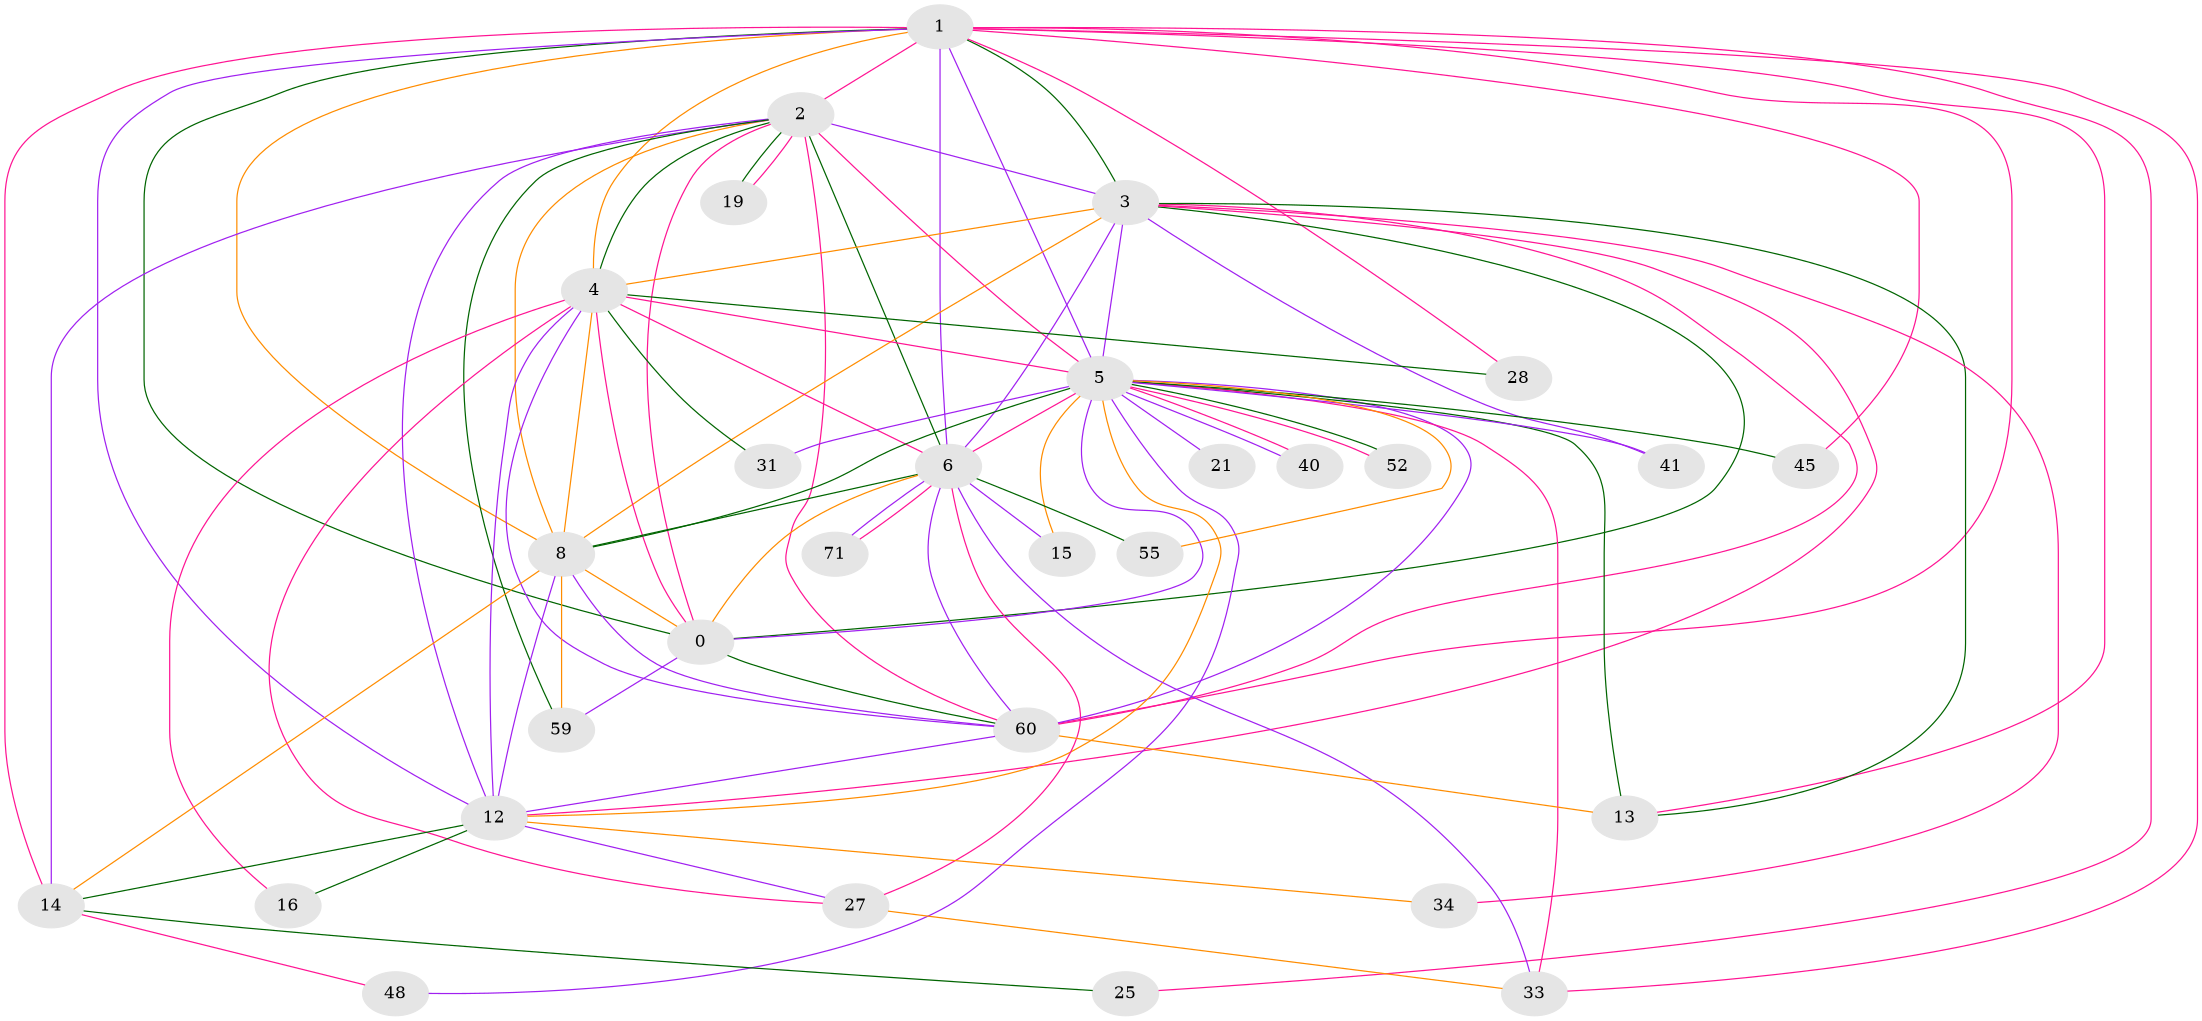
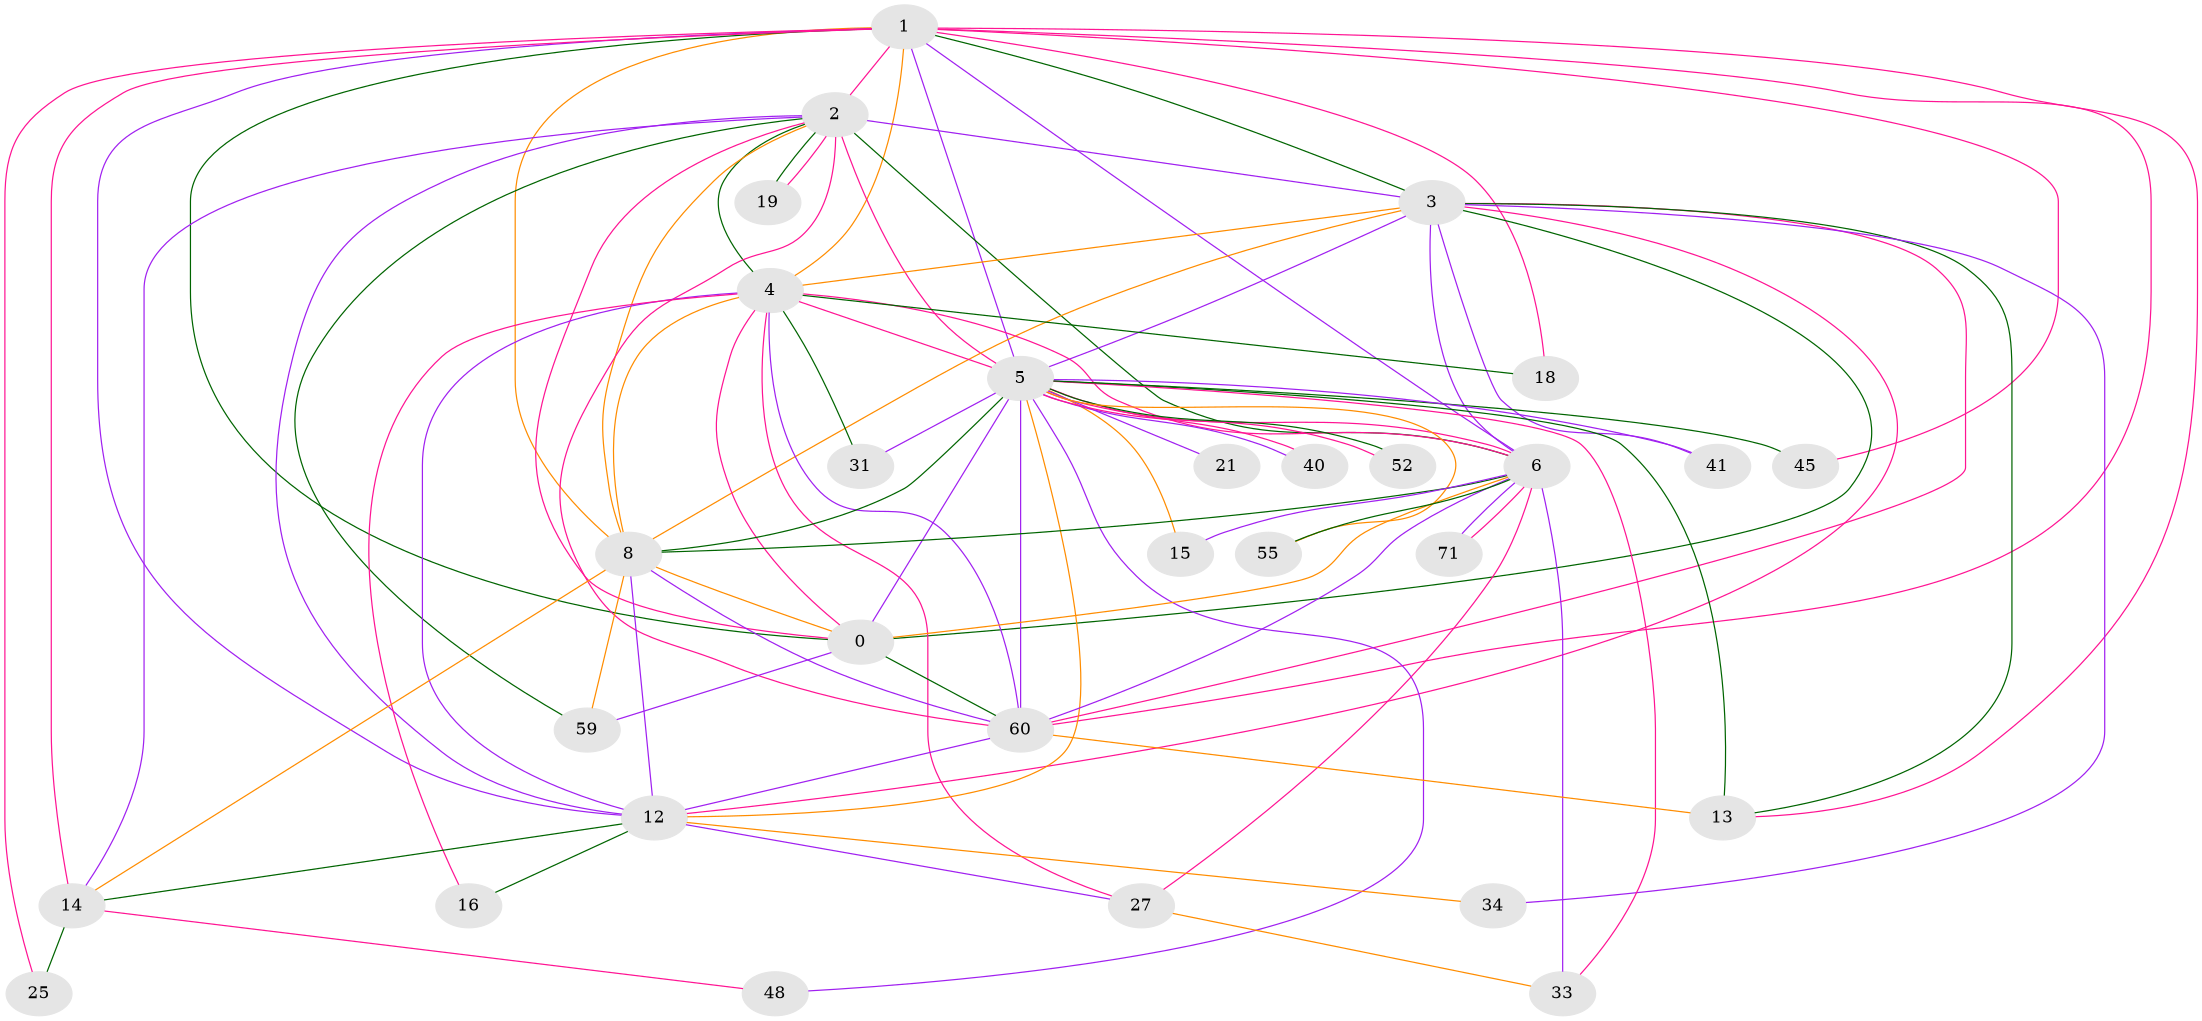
(2198, 208) -> none
(1519, 378) -> (1546, 378)
(2032, 436) -> (2105, 516)
